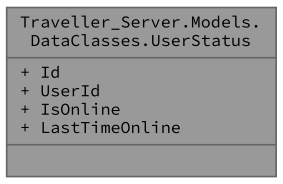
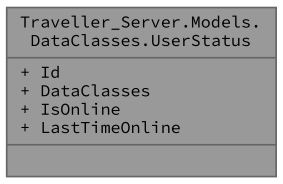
(61, 91) -> (86, 91)
